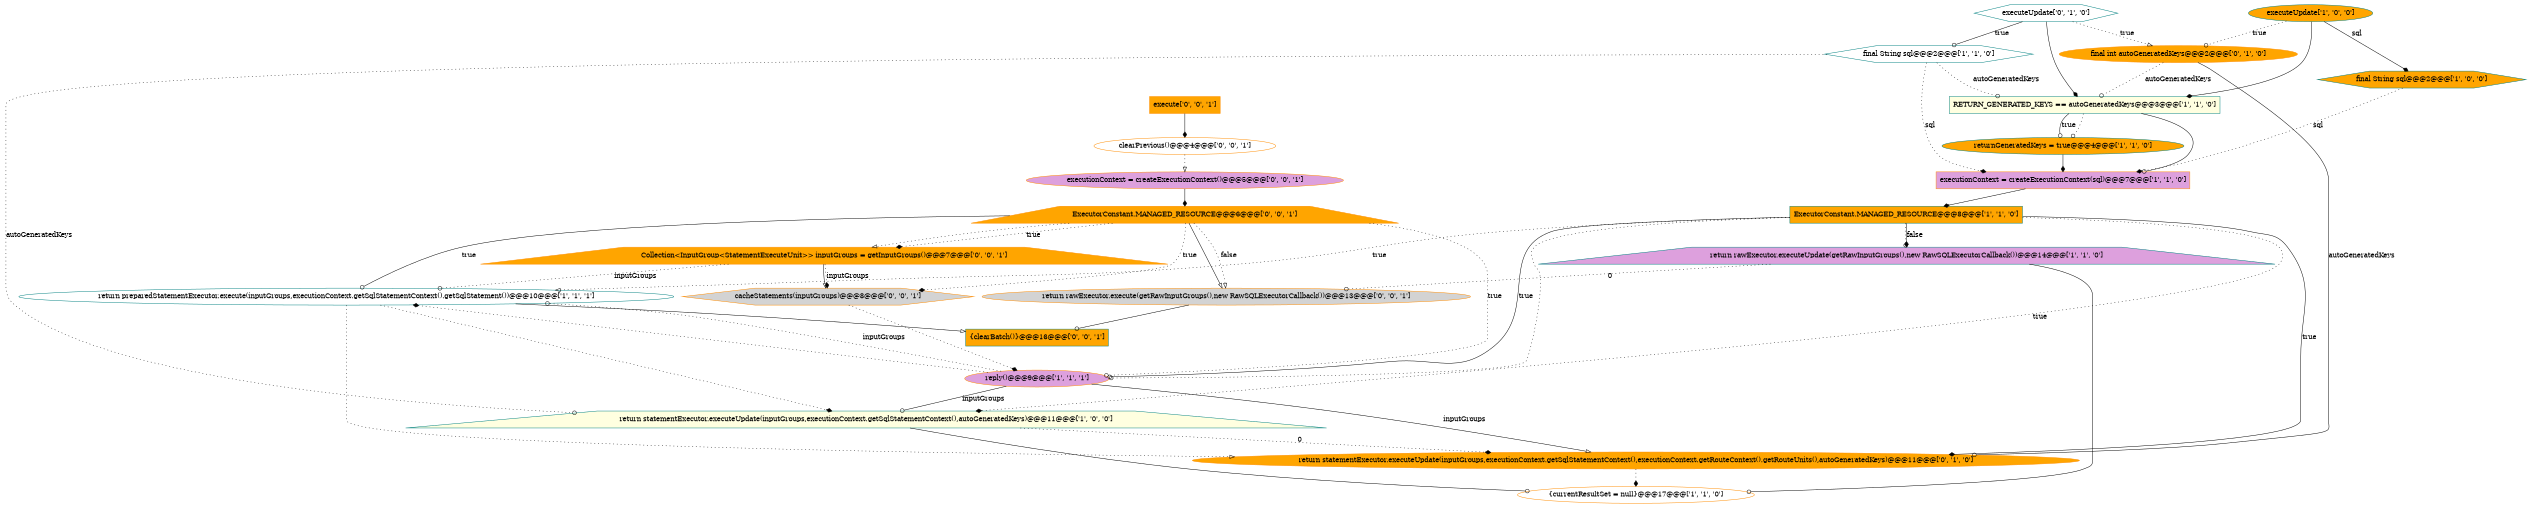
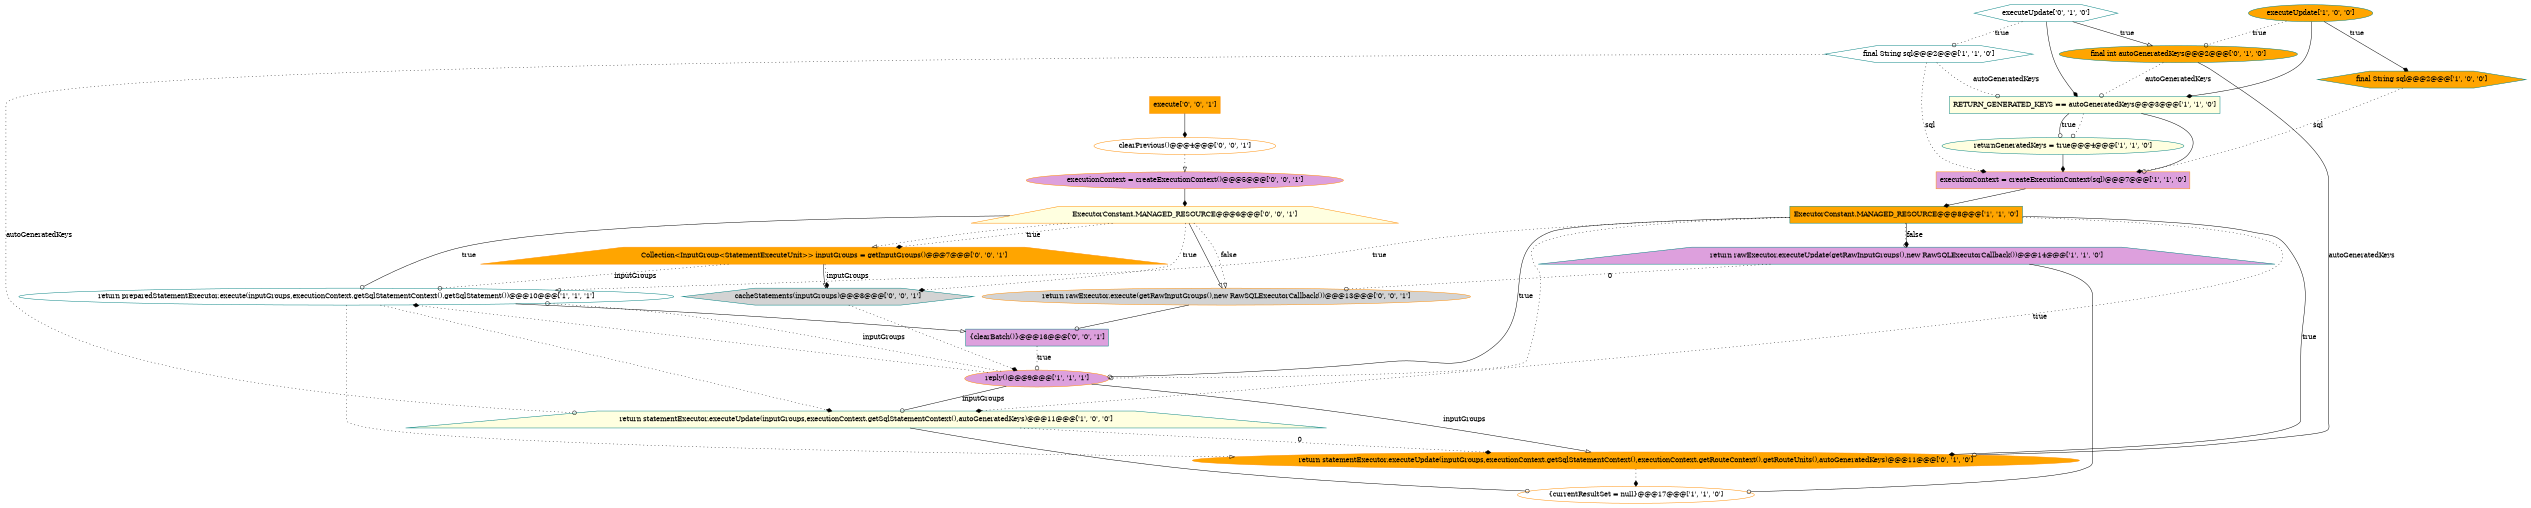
(1989, 33) -> (1989, 33)
(2110, 33) -> (2110, 33)
(2357, 34) -> (2357, 34)
(2178, 54) -> (2178, 54)
(2063, 146) -> (2063, 146)
(1185, 215) -> (1185, 215)
(828, 297) -> (828, 297)
(1037, 338) -> (1037, 338)
(1399, 357) -> (1037, 356)
